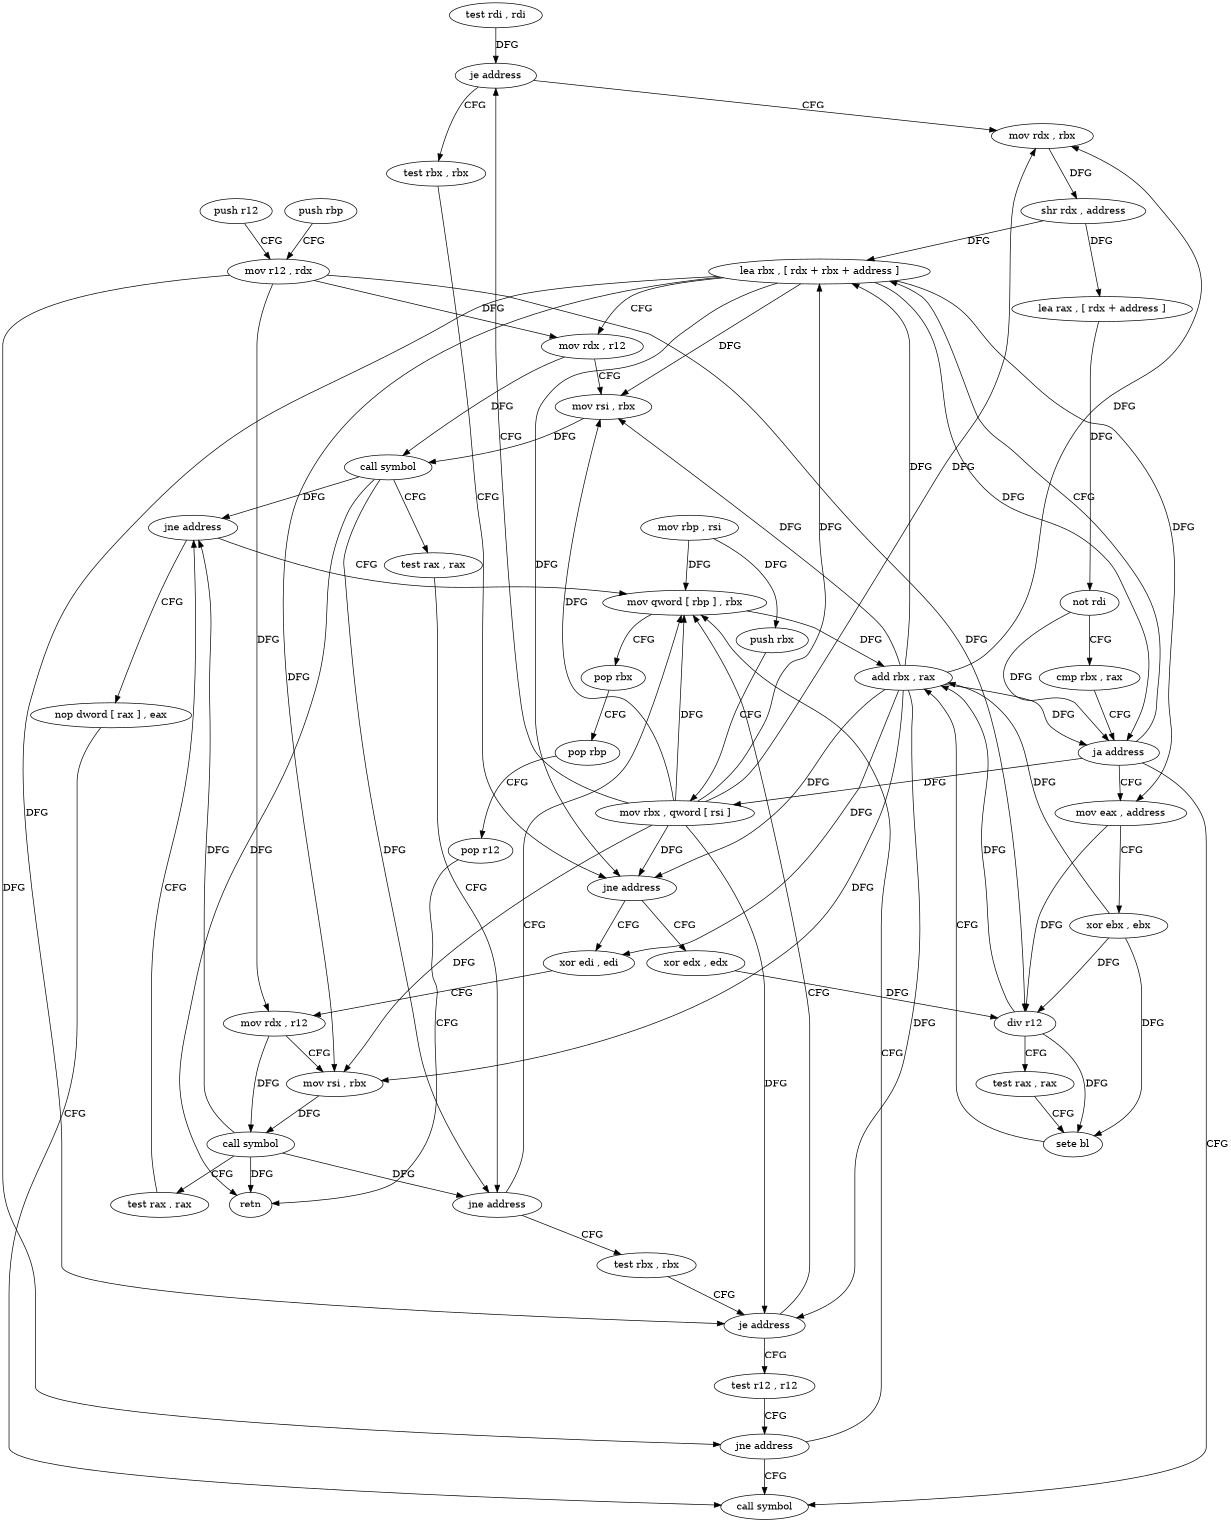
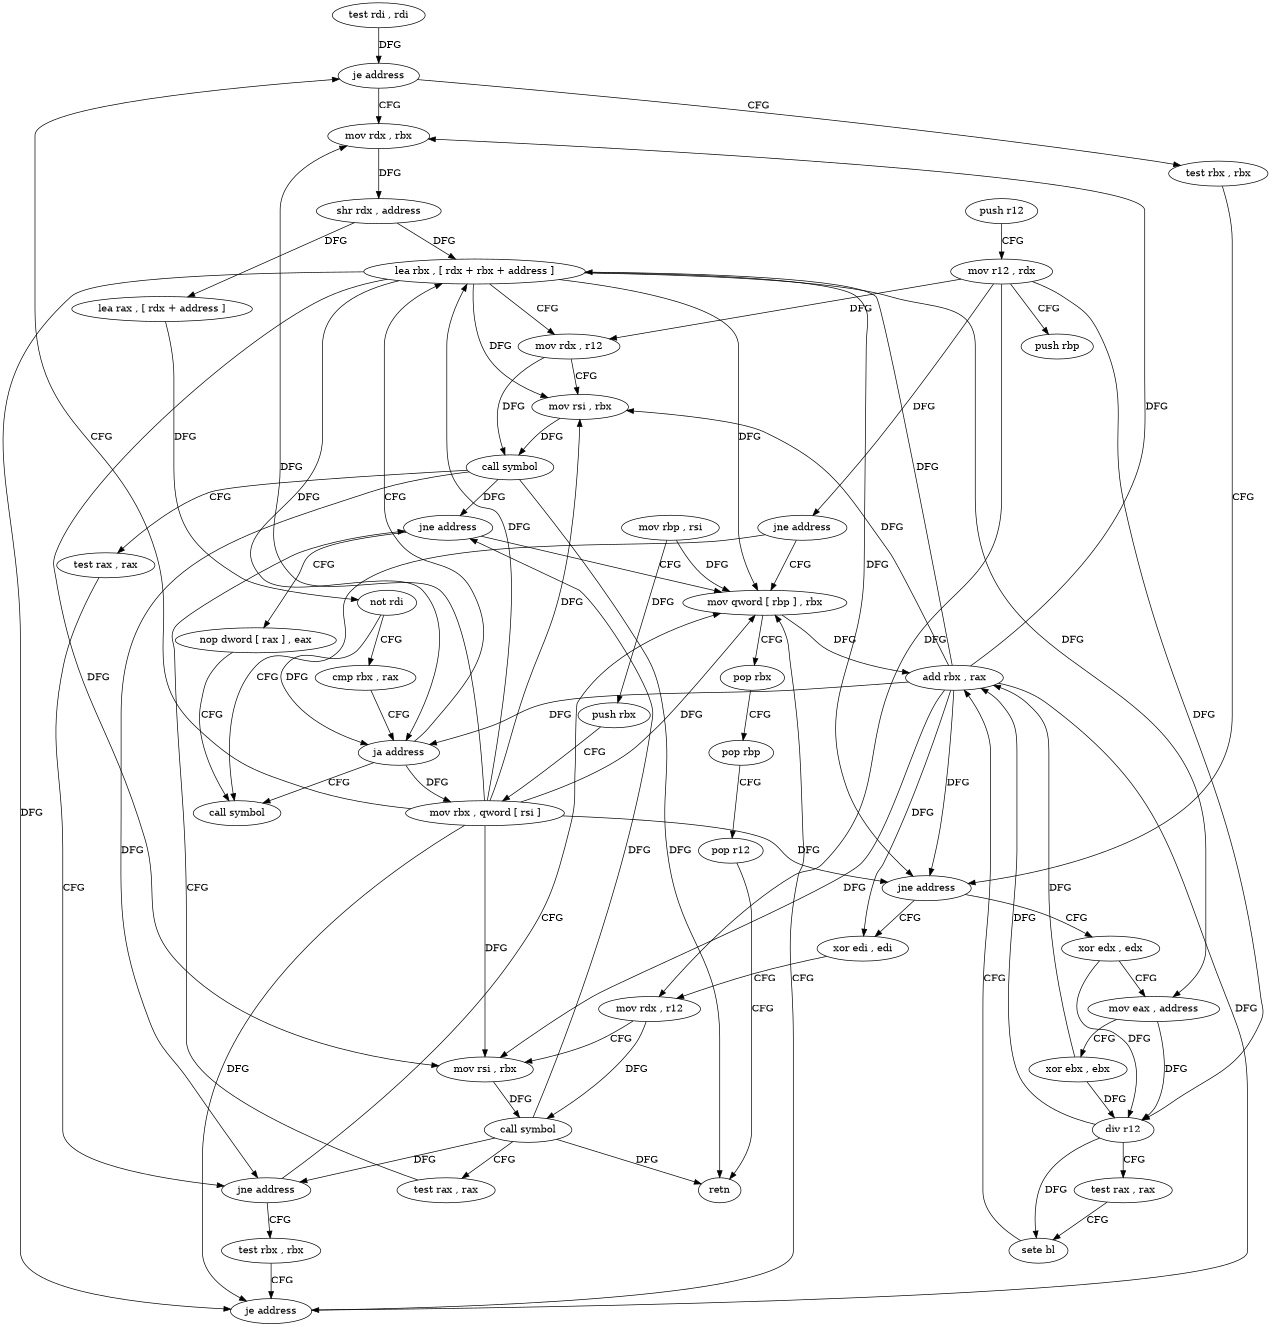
(302, 238) -> (1027, 306)
none -> (738, 367)
(1120, 780) -> (1130, 976)
(1142, 1043) -> none
(765, 1386) -> none
